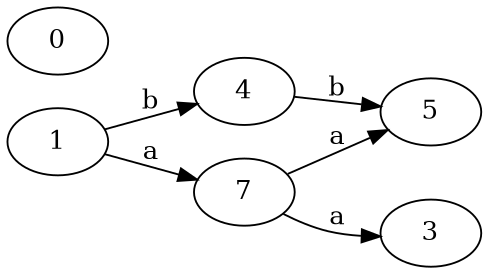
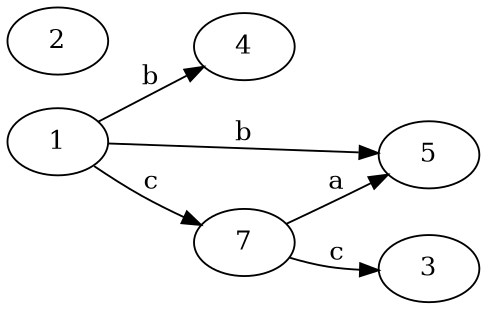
(58, 41) -> (58, 41)
(328, 101) -> (234, 148)
(151, 152) -> (151, 182)
(338, 217) -> (337, 253)
